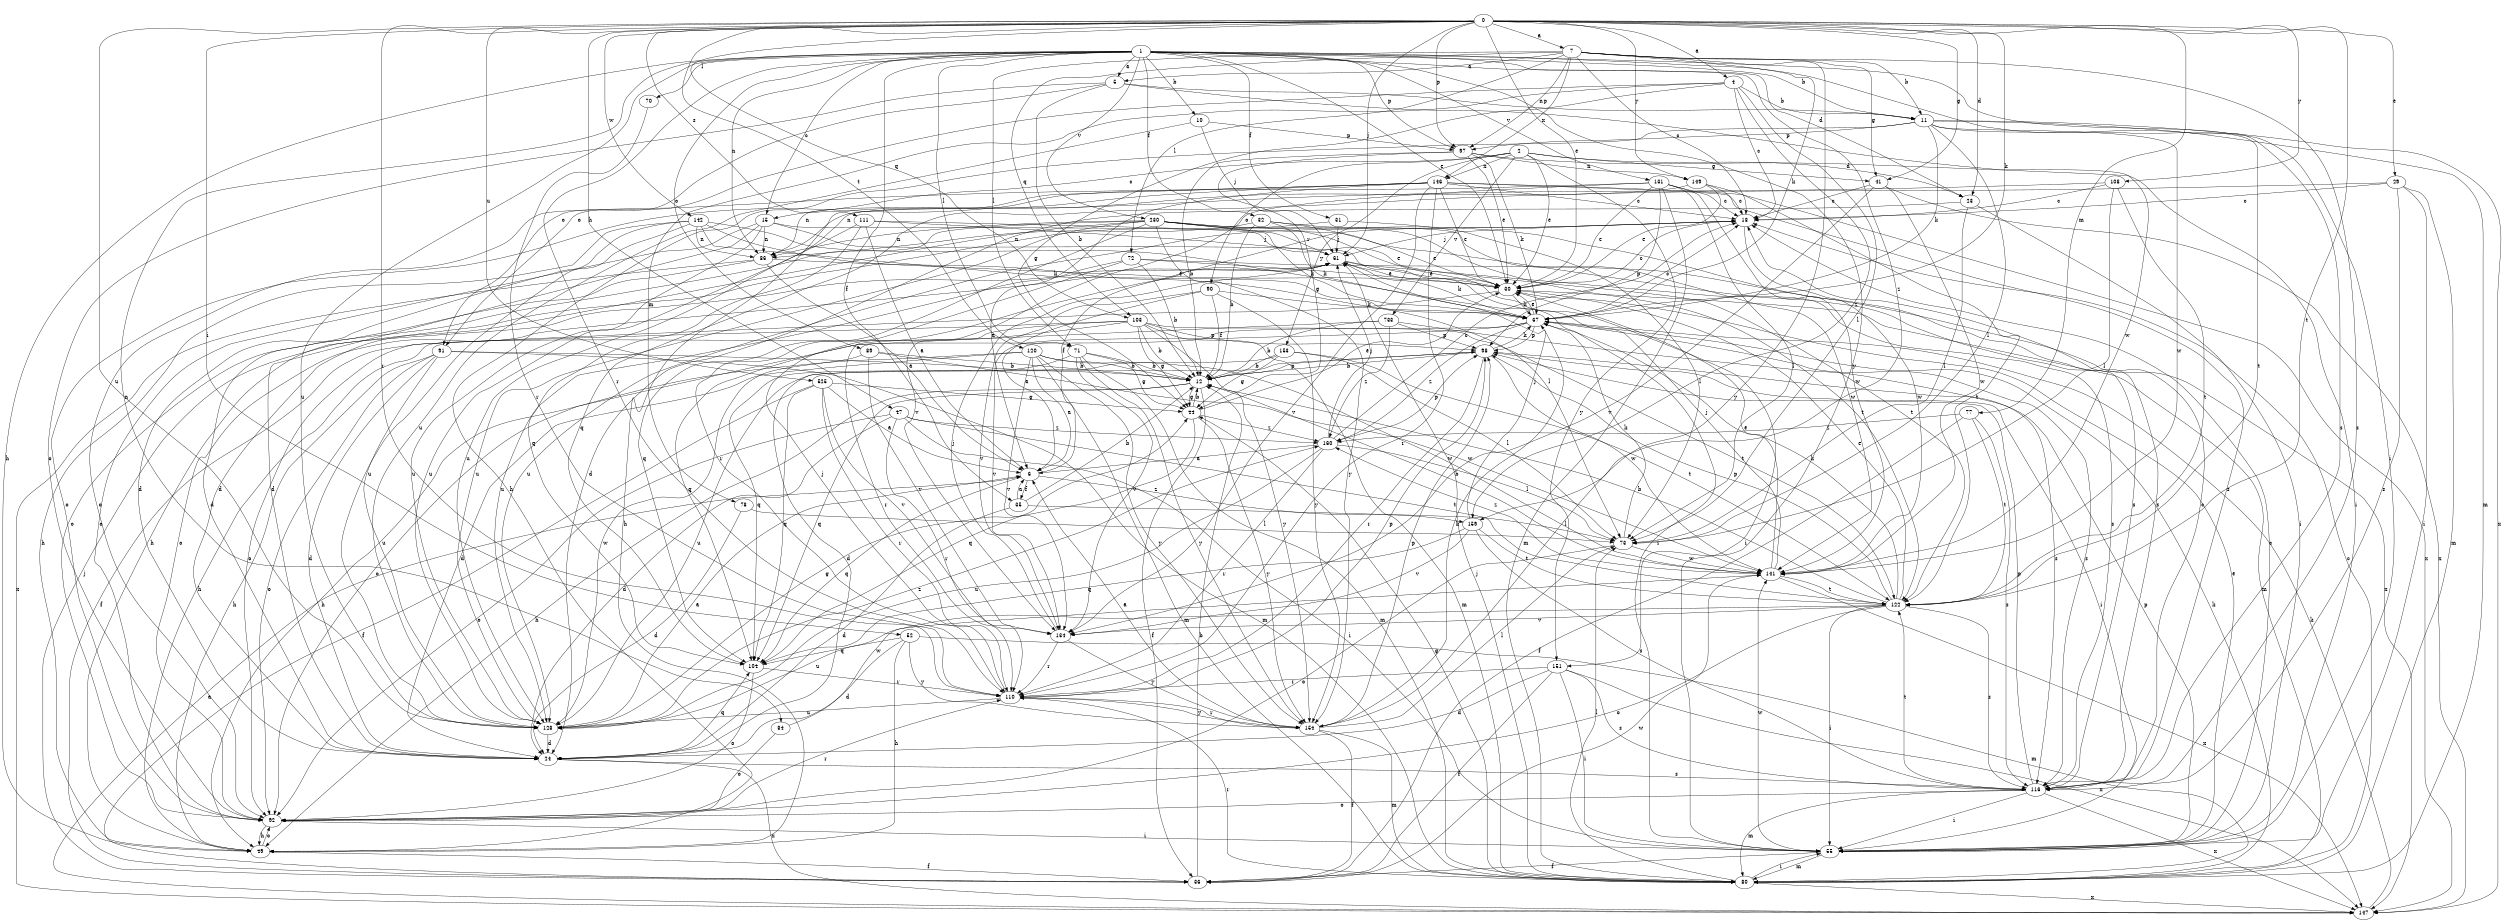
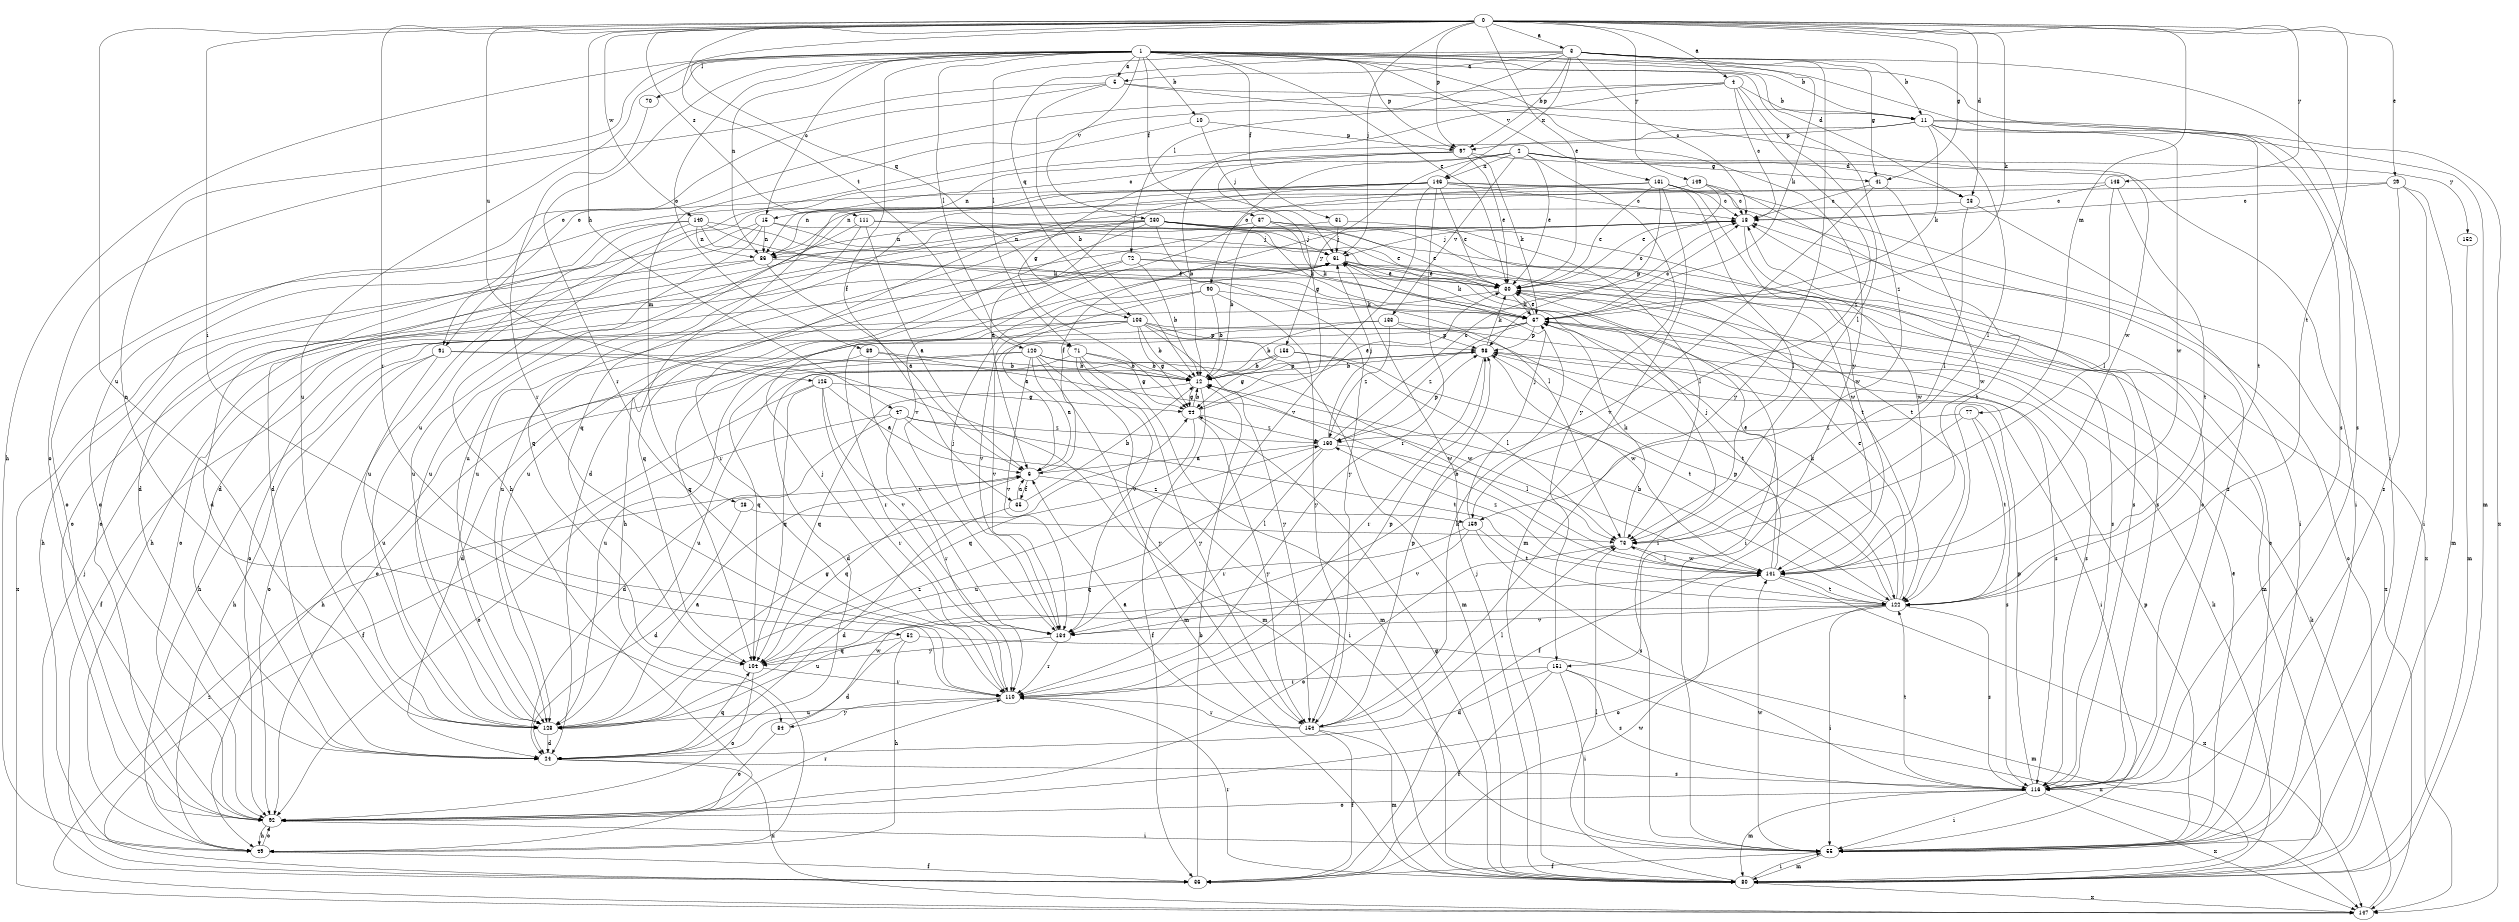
(1572, 52) -> (1572, 52)
(1541, 101) -> (1541, 101)
(1573, 168) -> (1098, 168)
(2115, 182) -> (2115, 182)
(698, 220) -> (698, 220)
(1261, 220) -> (1261, 220)
(1308, 240) -> (1308, 240)
none -> (2467, 240)
(1389, 320) -> (1389, 320)
(1221, 336) -> (1221, 336)
(1512, 341) -> (1496, 322)
(822, 382) -> (822, 382)
(2397, 413) -> none
(744, 505) -> (744, 505)
(1262, 511) -> (1696, 568)
(687, 512) -> none
(606, 543) -> (606, 543)
(321, 612) -> none
(1178, 696) -> (909, 651)
(209, 698) -> (209, 698)
(1152, 706) -> (900, 702)
(1083, 715) -> none
